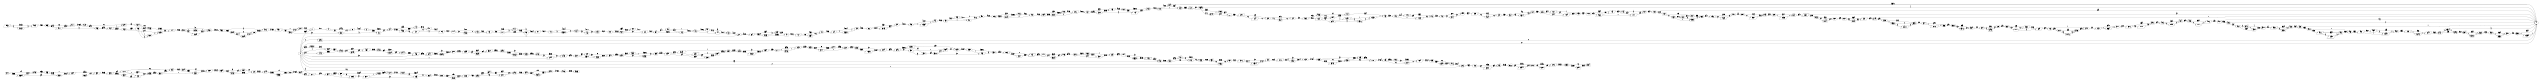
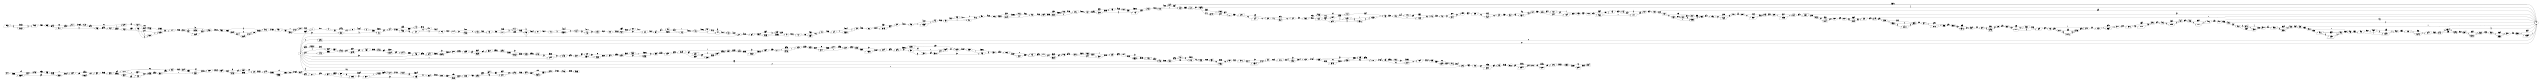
(681, 55) -> (688, 53)
none -> (79, 74)
